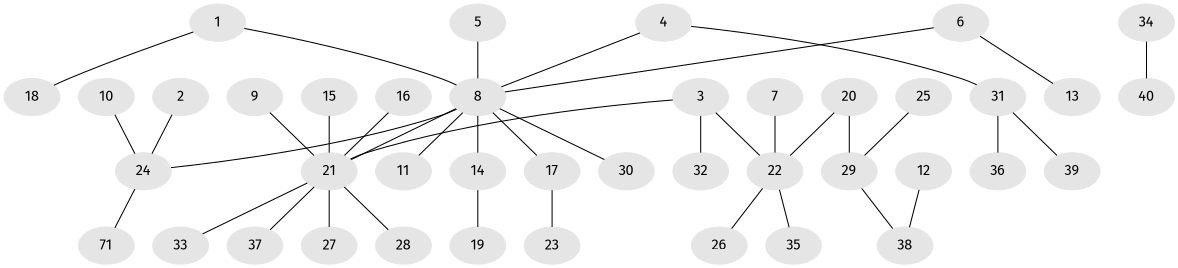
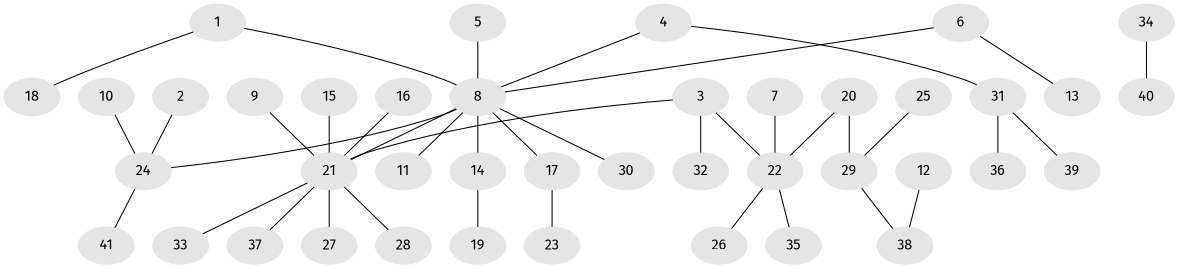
(106, 246) -> (106, 246)
